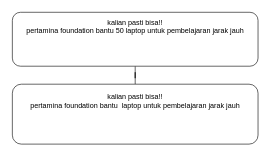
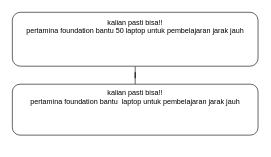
(135, 114) -> (135, 110)
